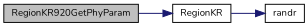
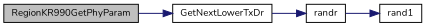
(71, 13) -> (71, 13)
(202, 13) -> (222, 13)
none -> (401, 13)
